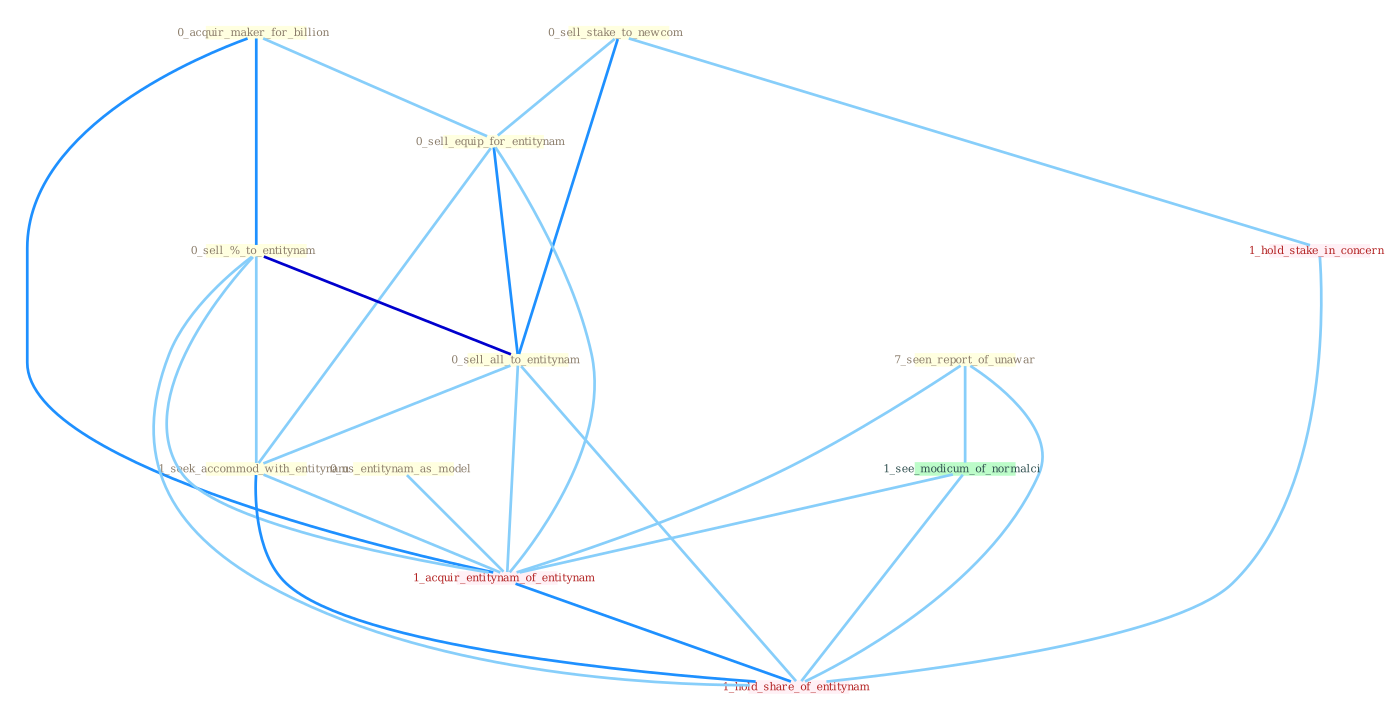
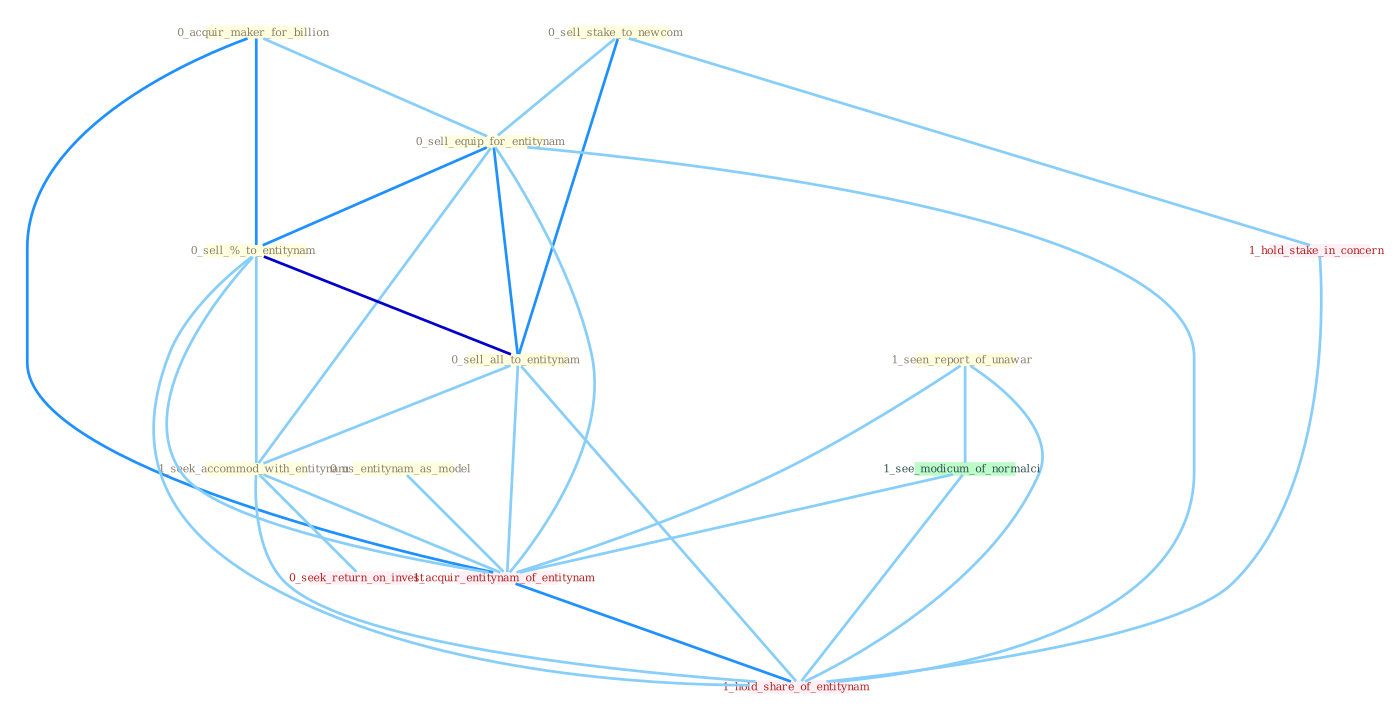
none -> (375, 196)
none -> (1149, 293)
(965, 360) -> (965, 360)
none -> (360, 578)
(458, 645) -> (458, 645)
